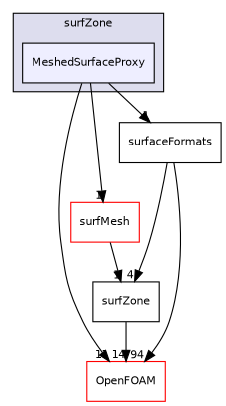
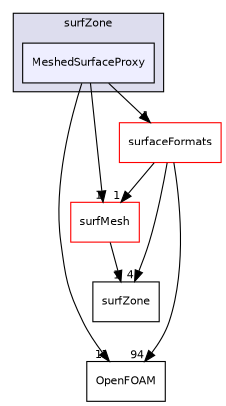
(170, 143) -> (170, 143)
none -> (141, 178)
(126, 336) -> none
(126, 381) -> (126, 381)
